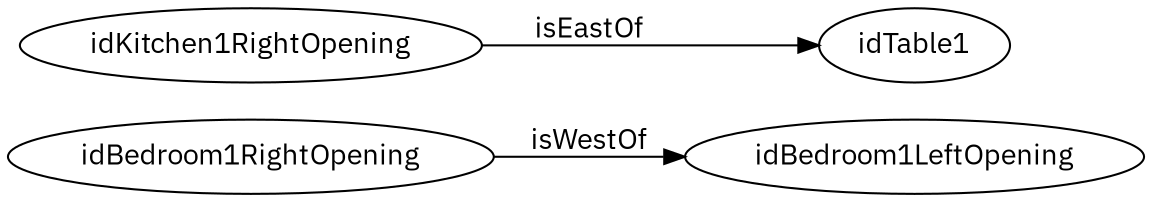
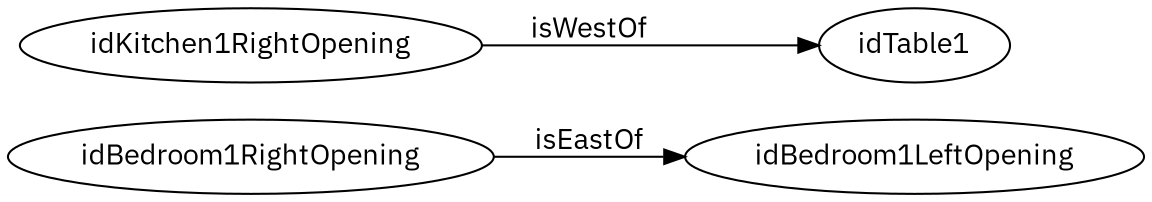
(589, 30) -> (589, 30)
(589, 141) -> (589, 141)
